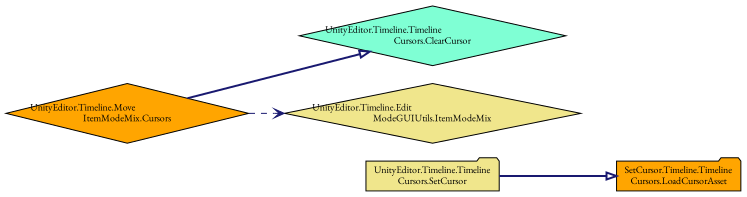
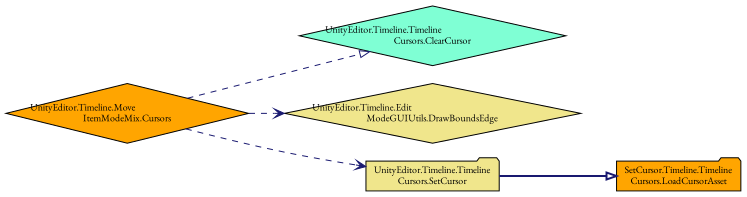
(274, 76) -> (274, 76)
(433, 113) -> (433, 113)
none -> (270, 149)
